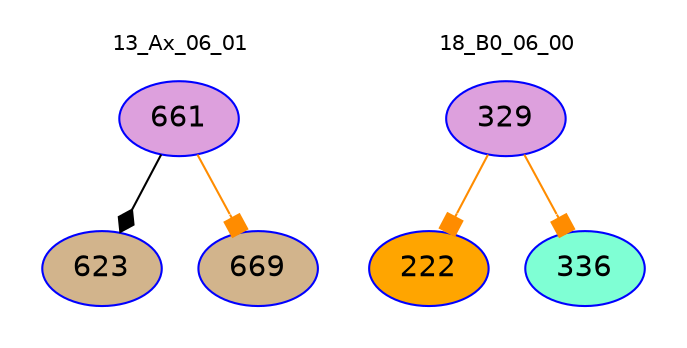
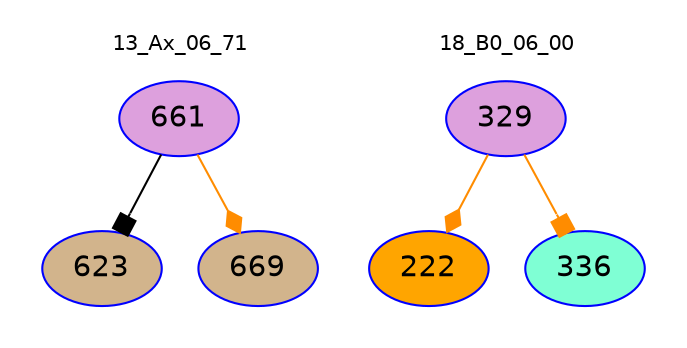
(180, 45) -> (180, 45)
(147, 182) -> (146, 184)
(214, 184) -> (213, 182)
(473, 184) -> (474, 182)
